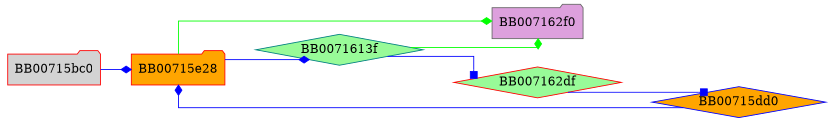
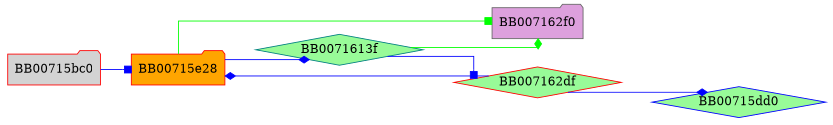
(314, 21) -> (314, 21)
(112, 70) -> (112, 70)
(633, 92) -> (633, 92)
(739, 102) -> (739, 102)
(425, 108) -> (362, 76)
